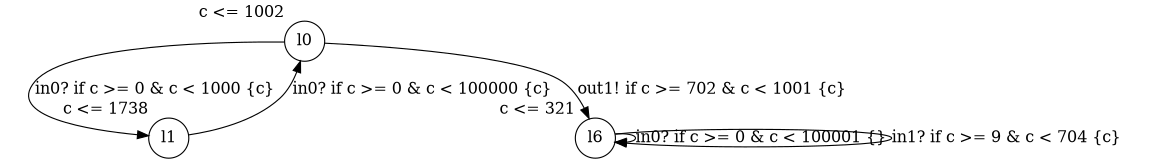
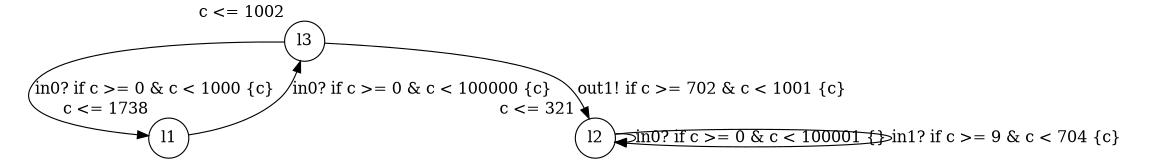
(305, 41) -> (305, 41)
(595, 138) -> (595, 138)
